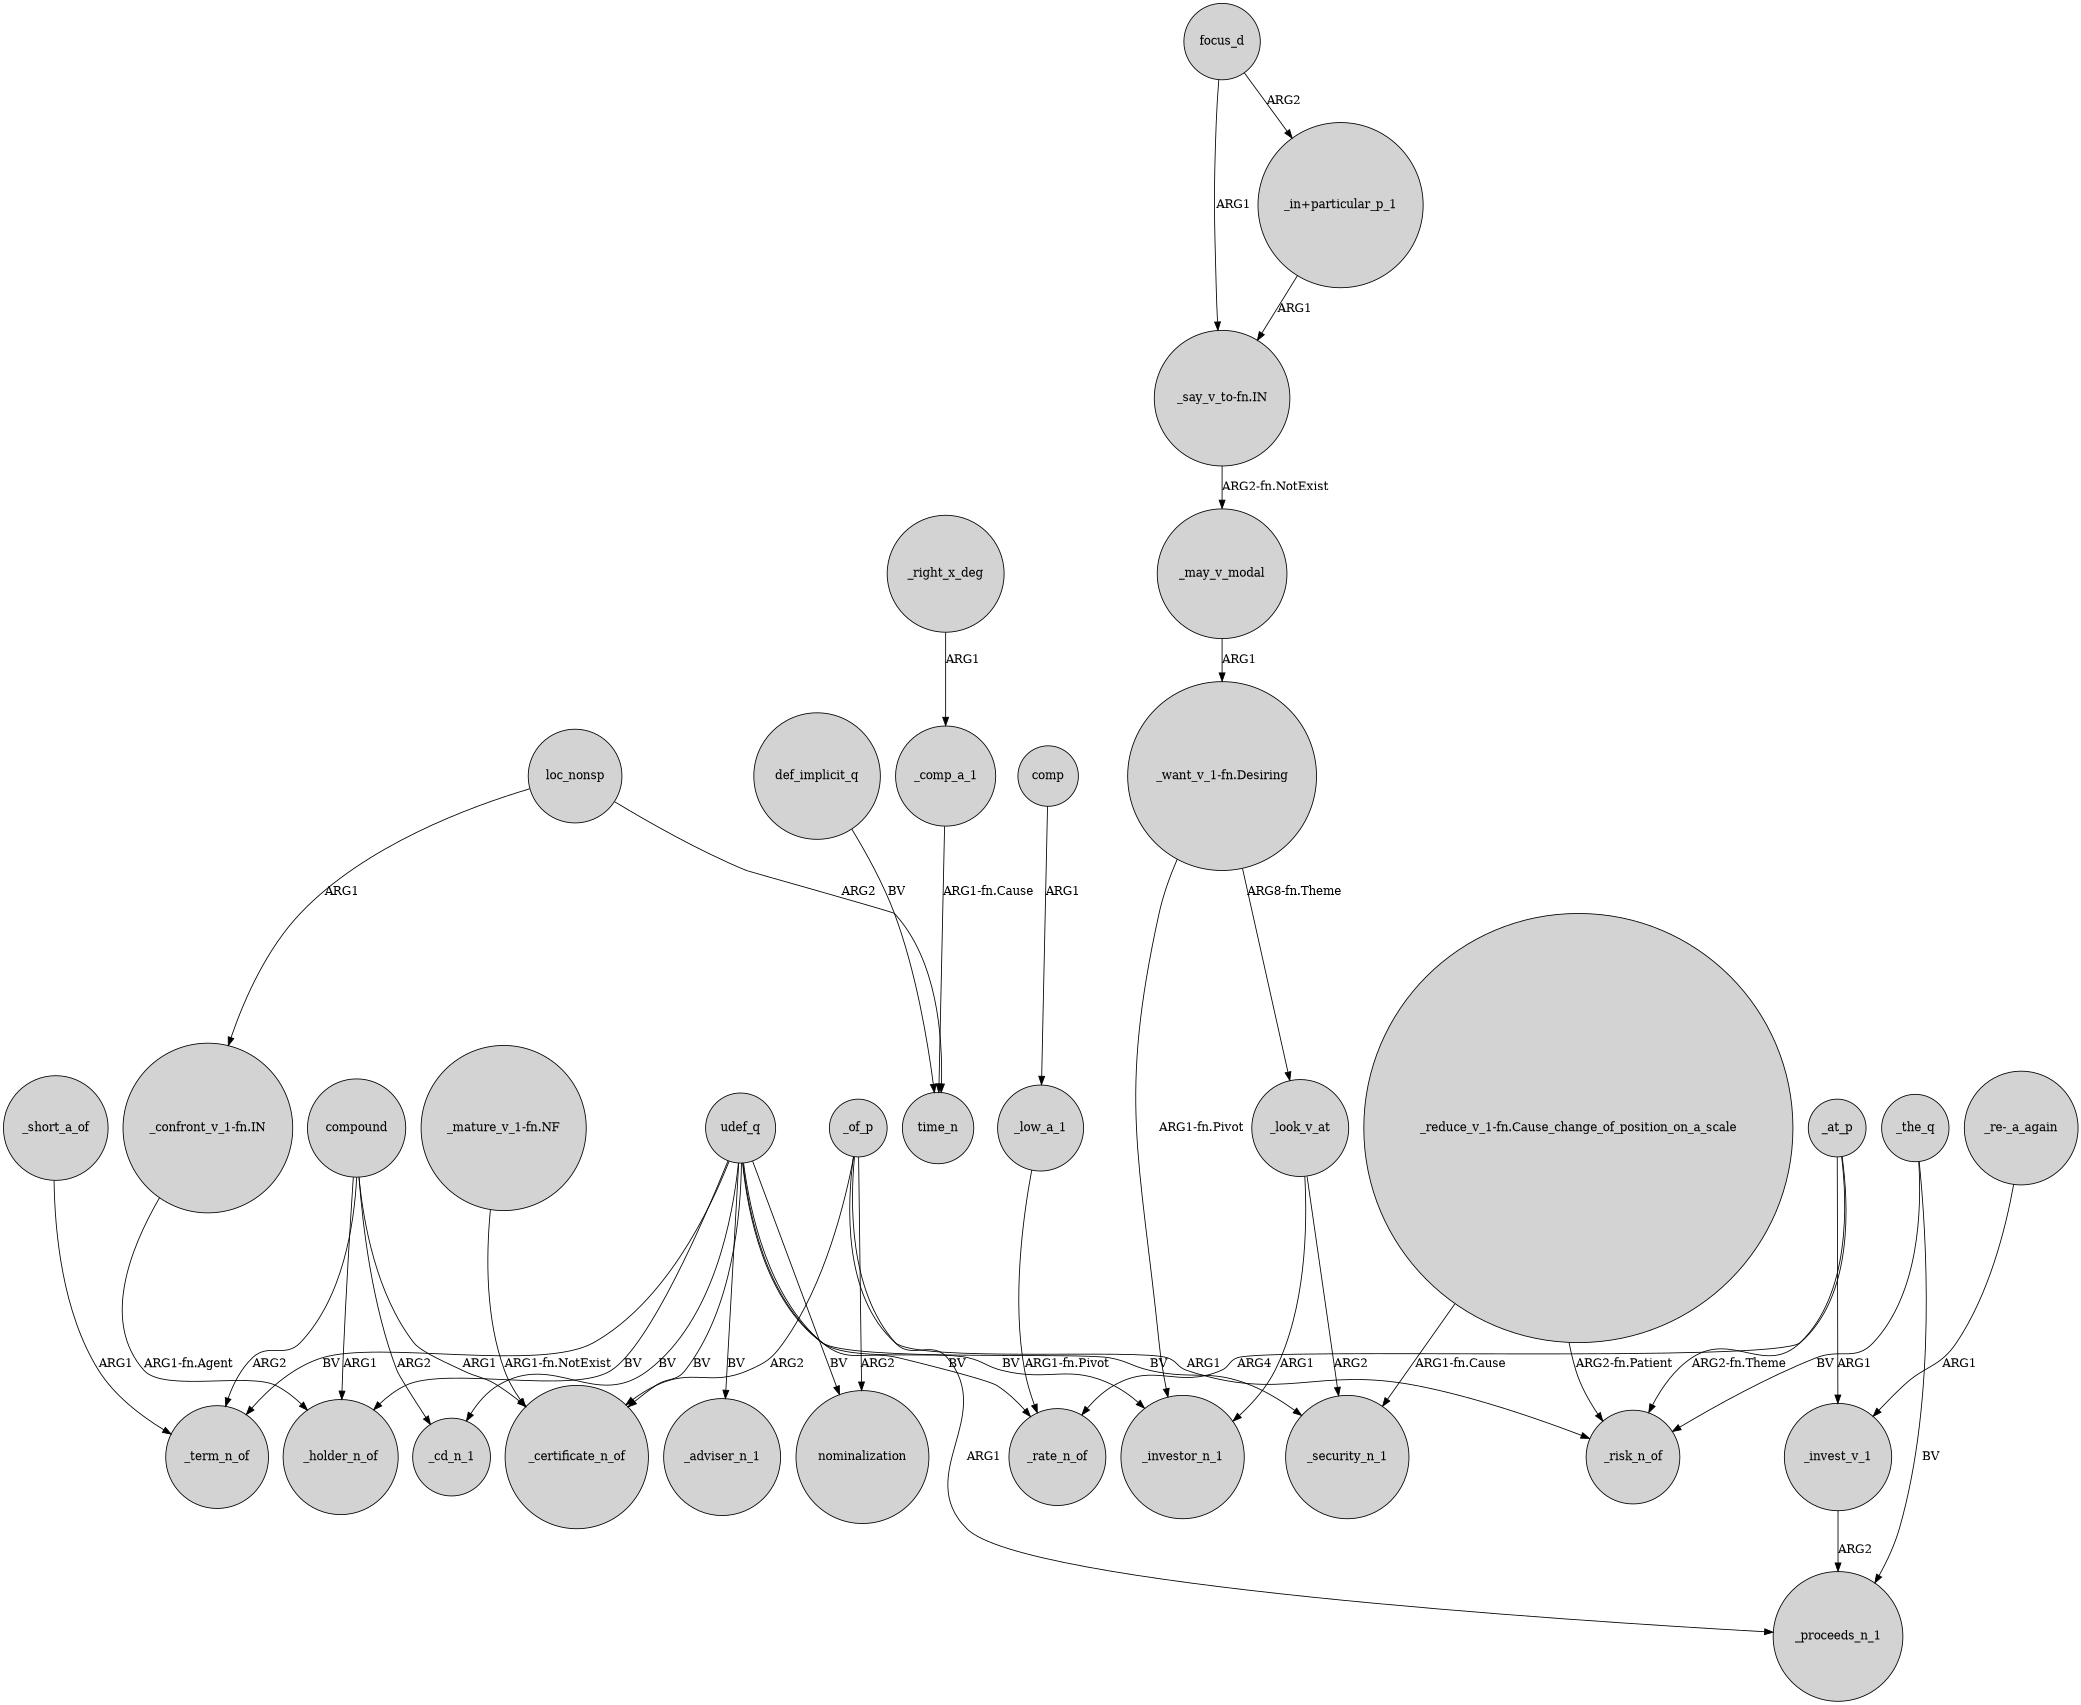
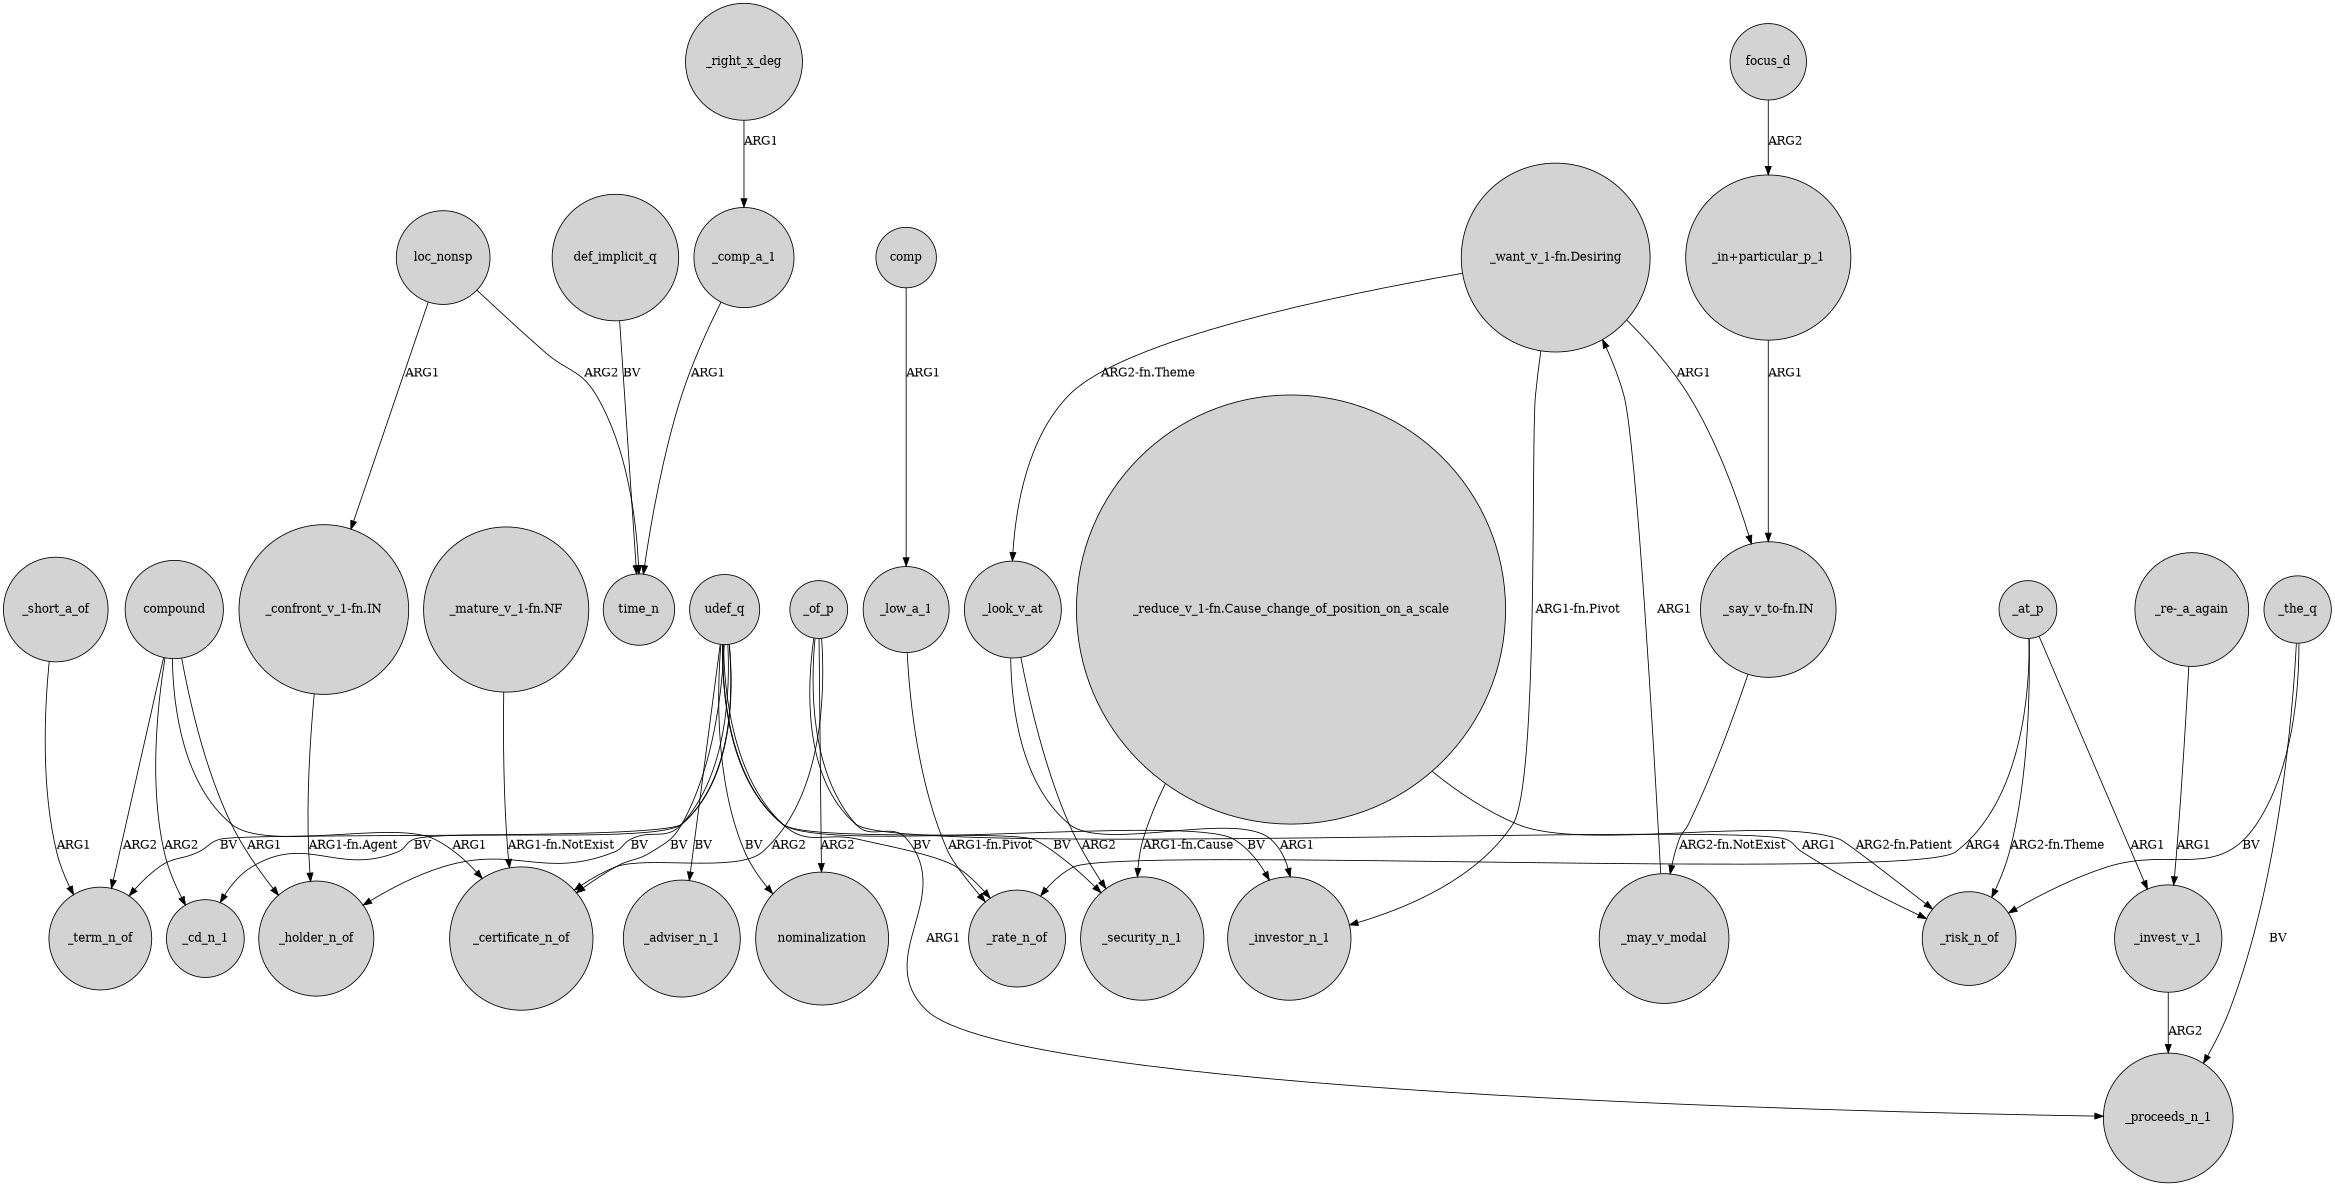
(1214, 201) -> (1702, 420)
(989, 892) -> (708, 373)
(1294, 892) -> (1148, 373)
